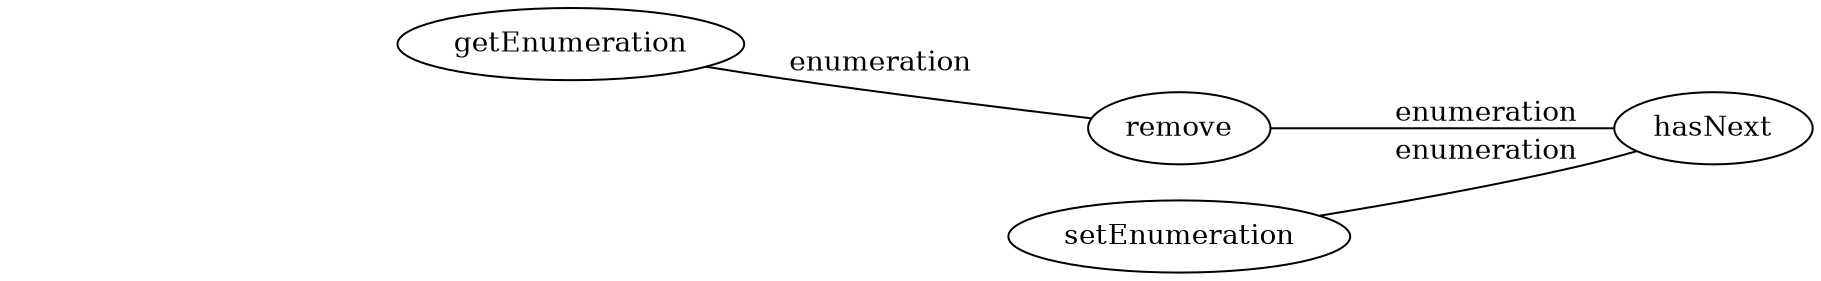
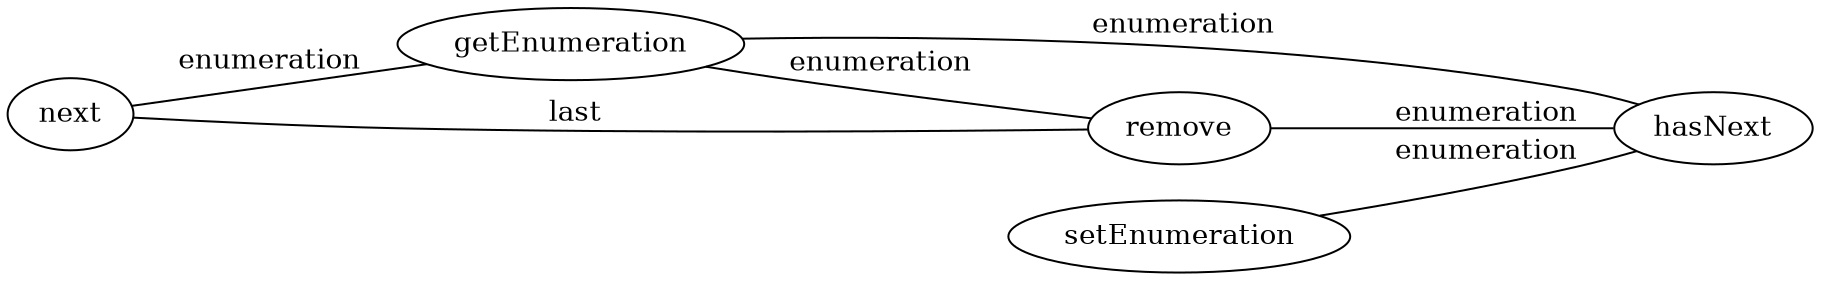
none -> (1193, 48)
none -> (71, 114)
